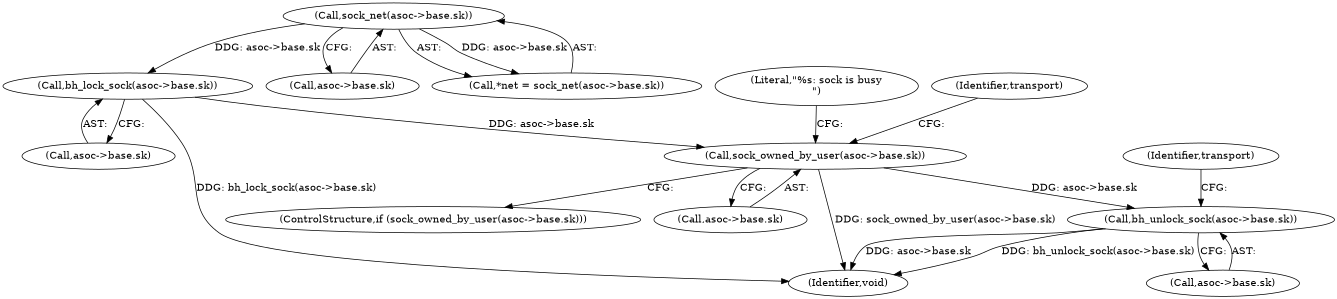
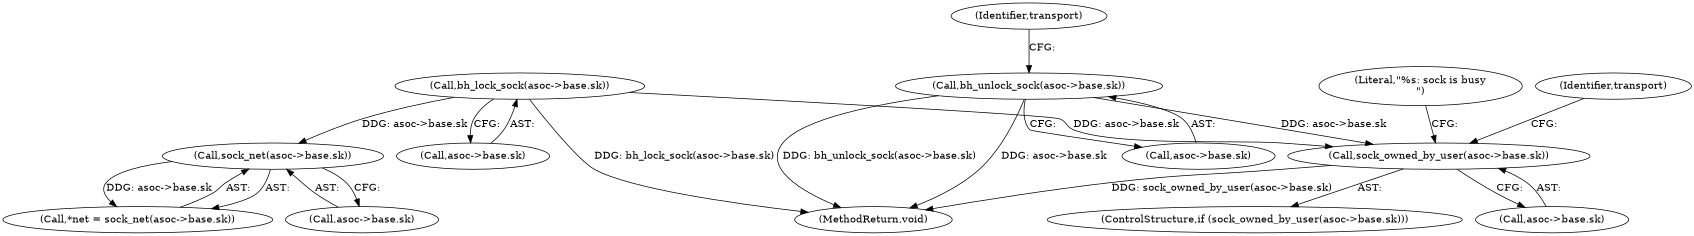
(227, 39) -> (379, 114)
(1005, 187) -> (1230, 120)
(662, 188) -> (1372, 188)
(848, 283) -> (873, 220)
